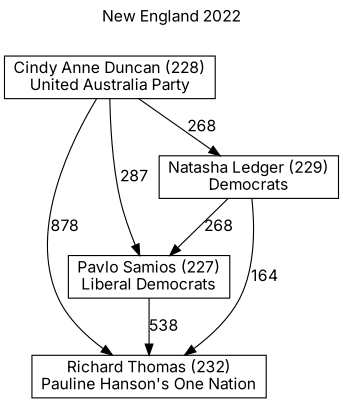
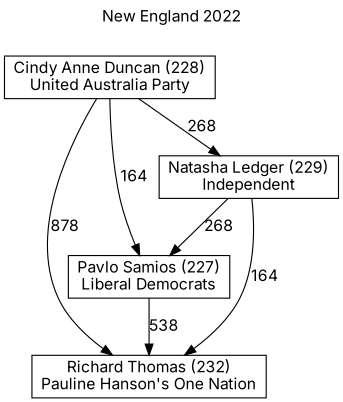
(134, 177) -> (134, 177)
(249, 177) -> (249, 177)
